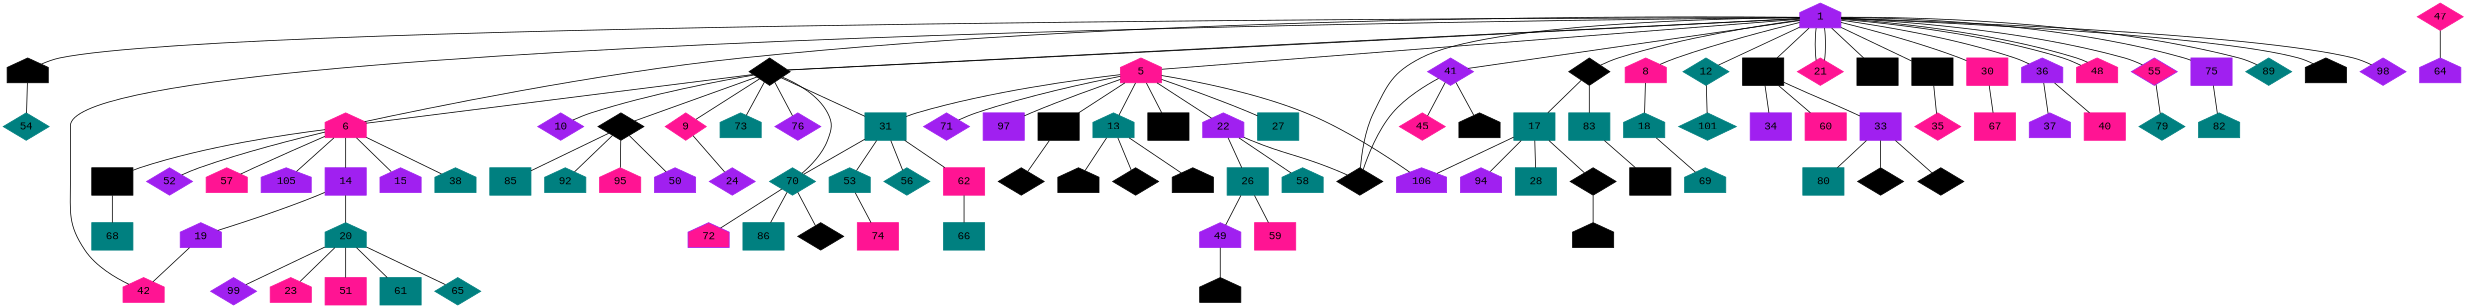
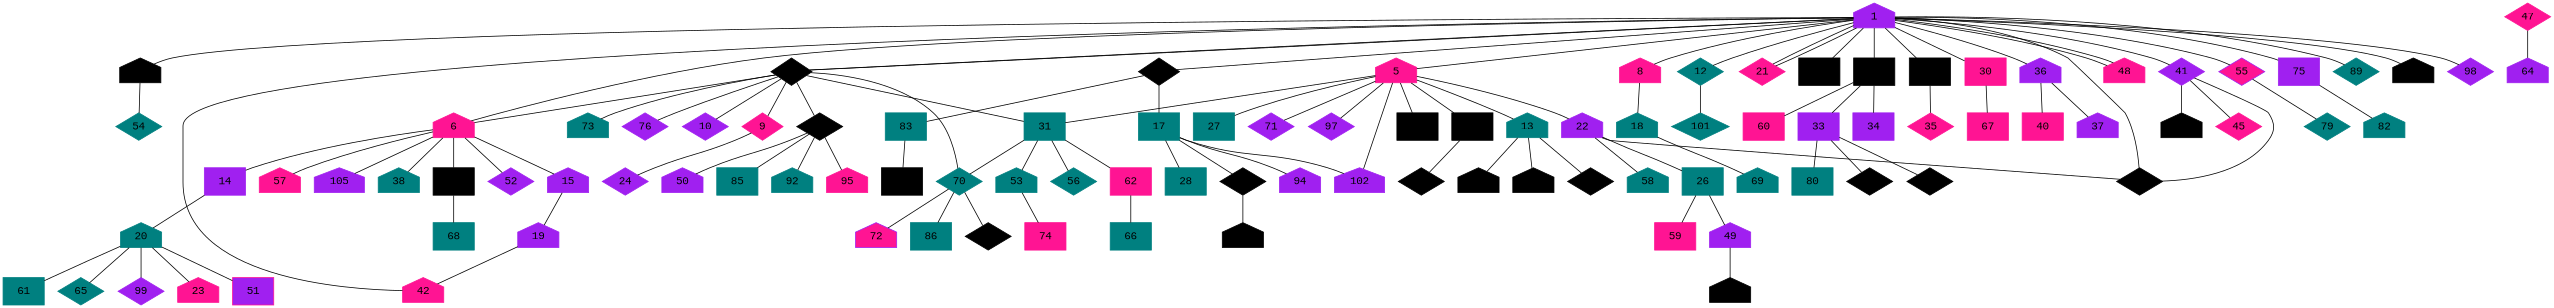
(1004, 127) -> (1331, 127)
(1422, 181) -> (1360, 181)
(272, 213) -> (553, 209)
(346, 291) -> (253, 291)
